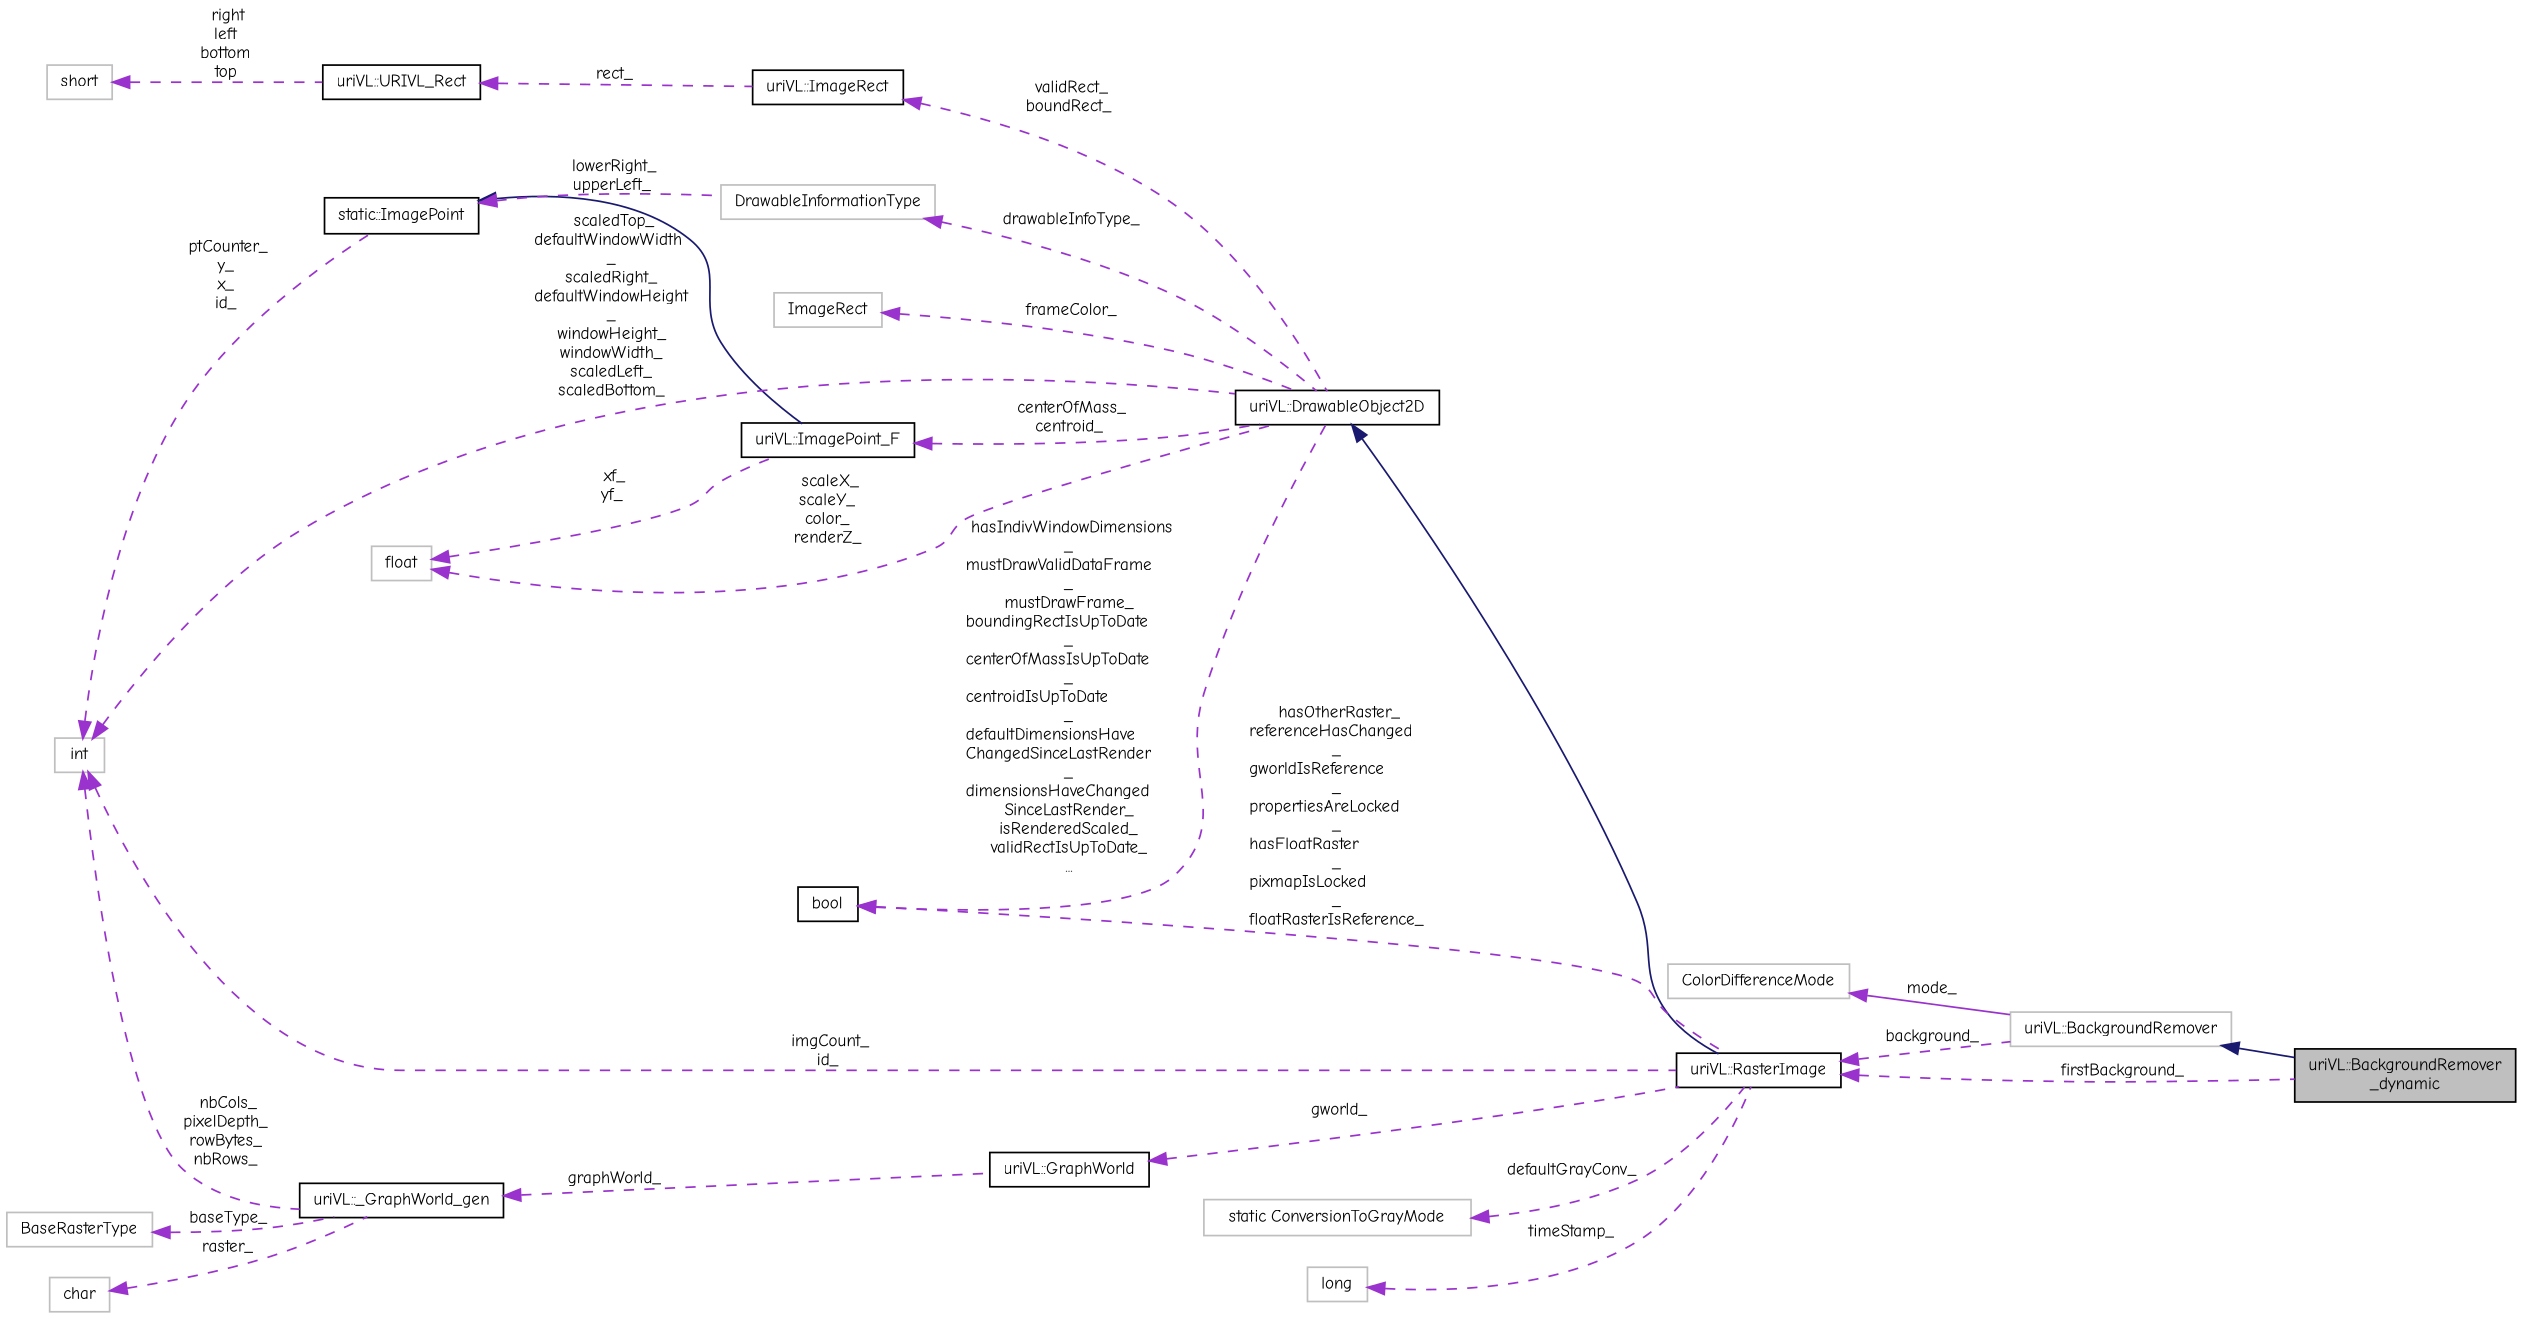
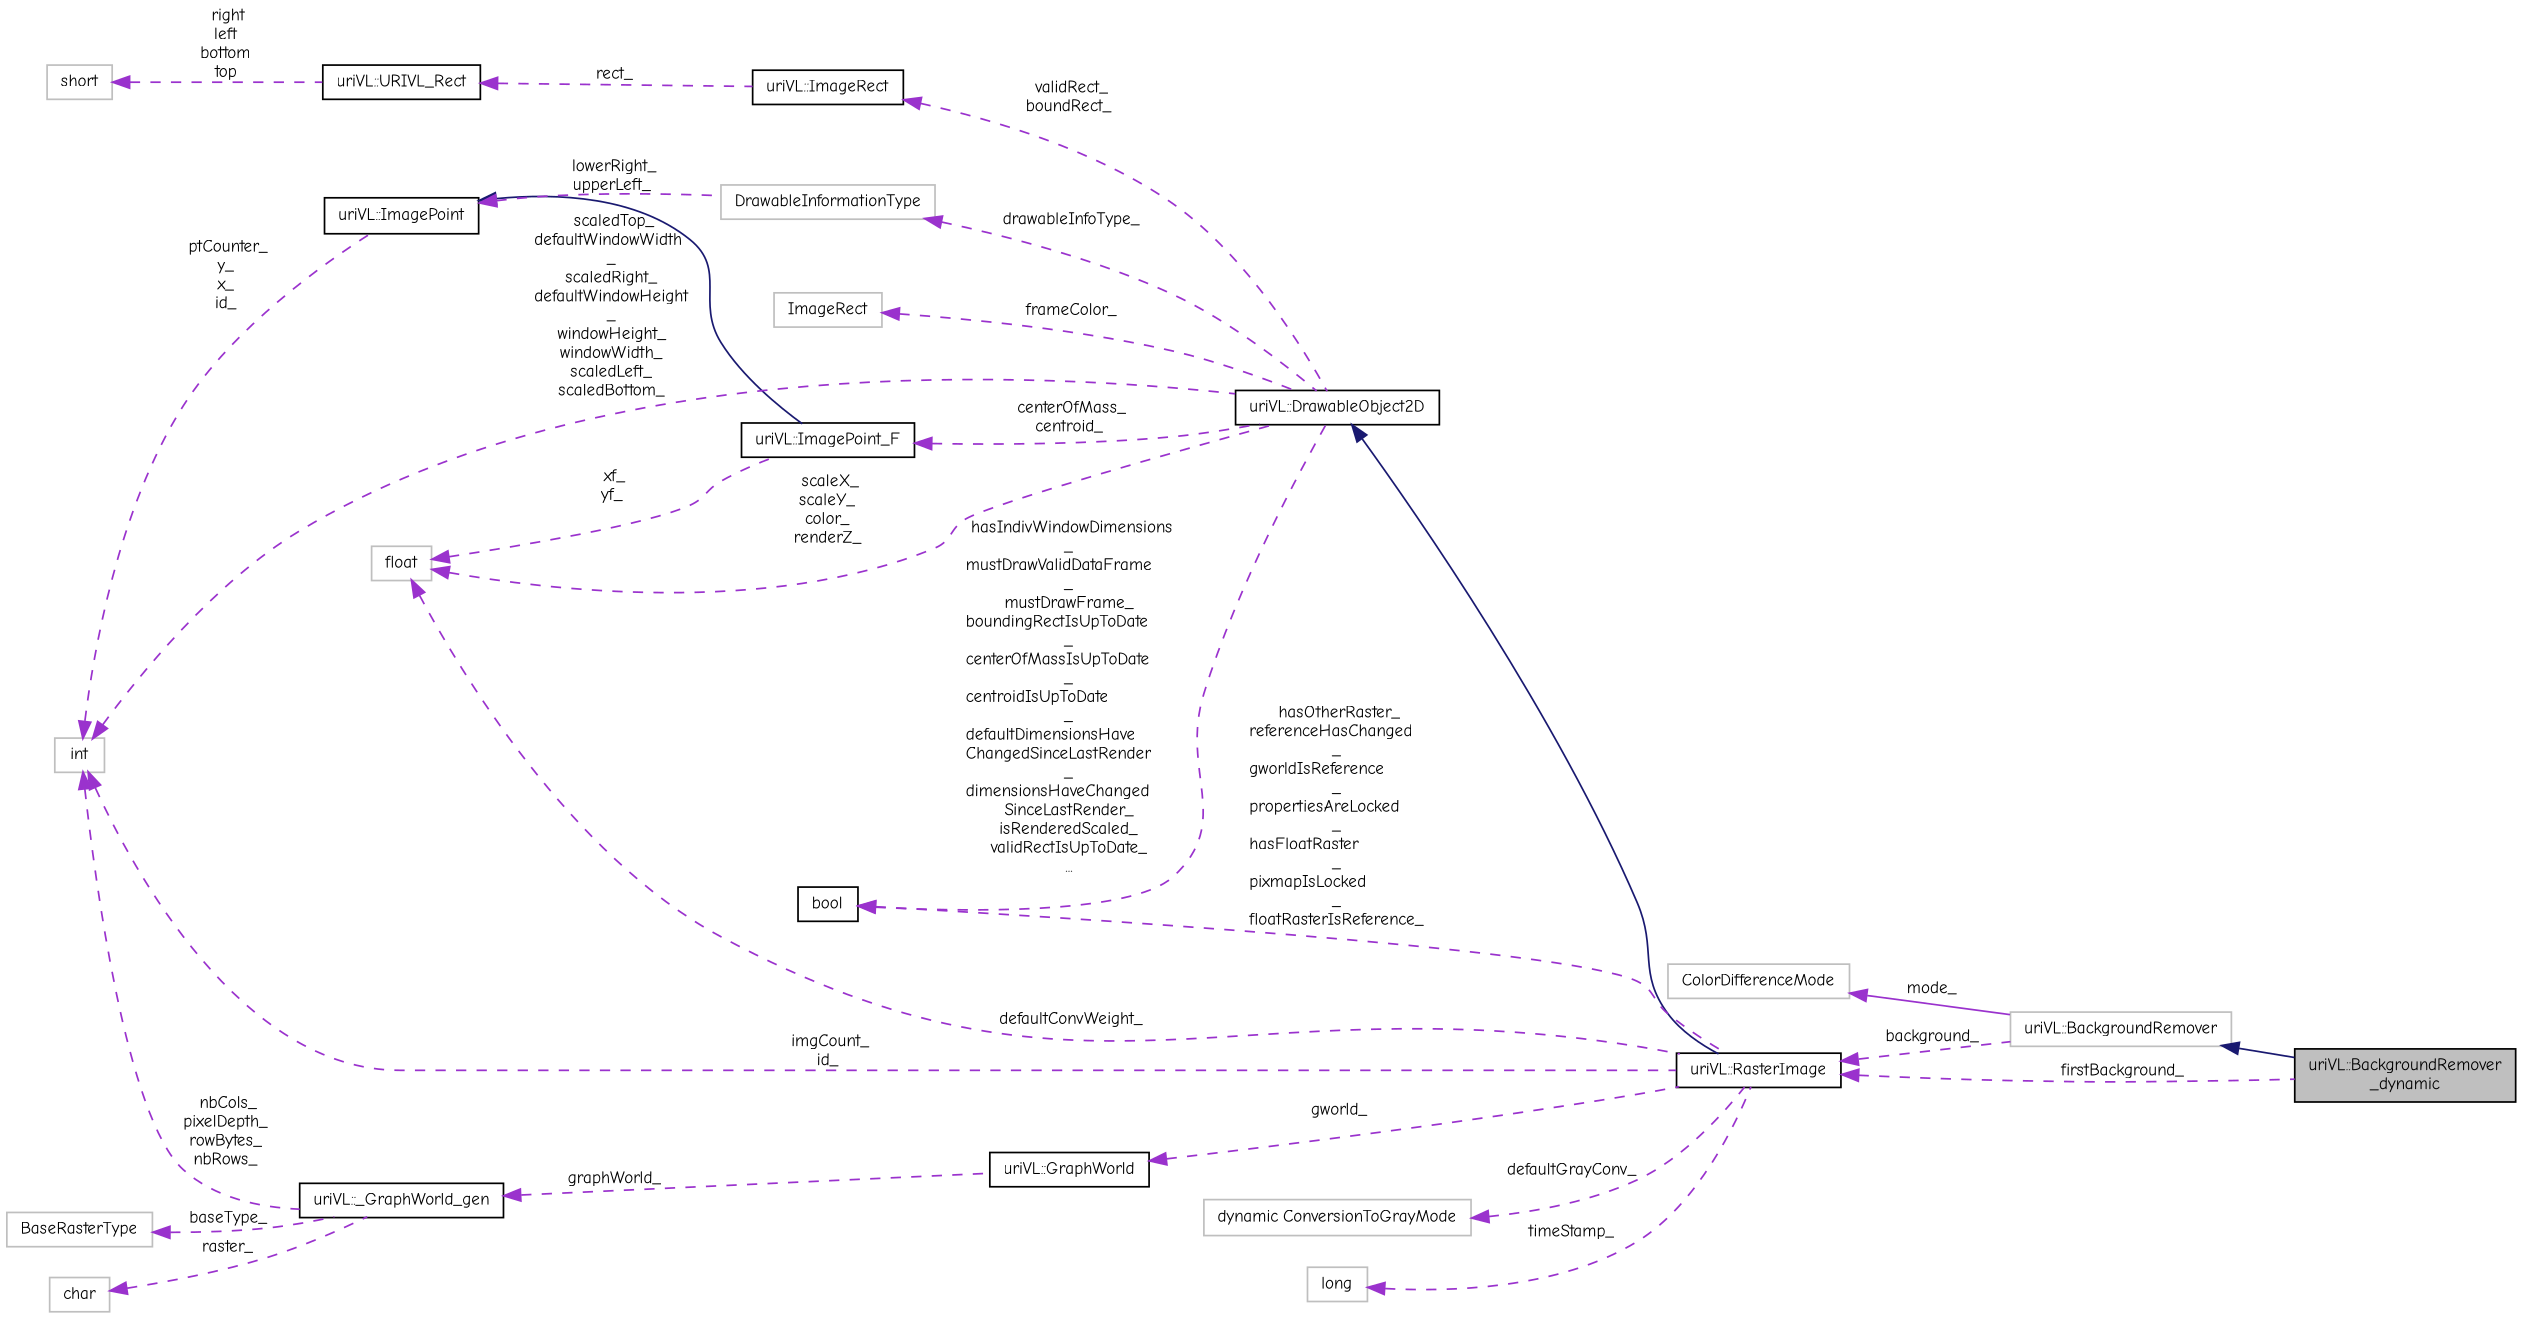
(402, 216) -> (402, 216)
none -> (962, 1027)
(1337, 1218) -> (1337, 1218)
